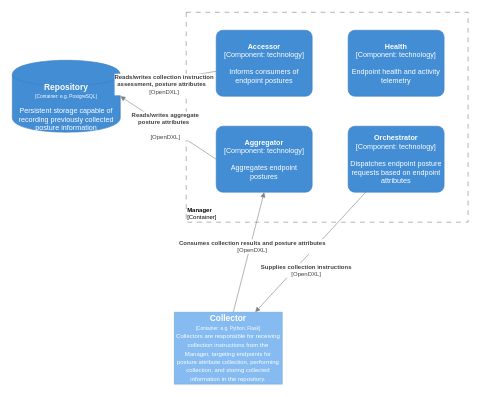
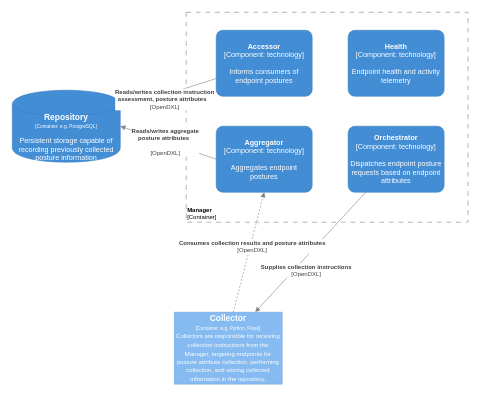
(66, 96) -> (66, 126)
(241, 283) -> (241, 283)
